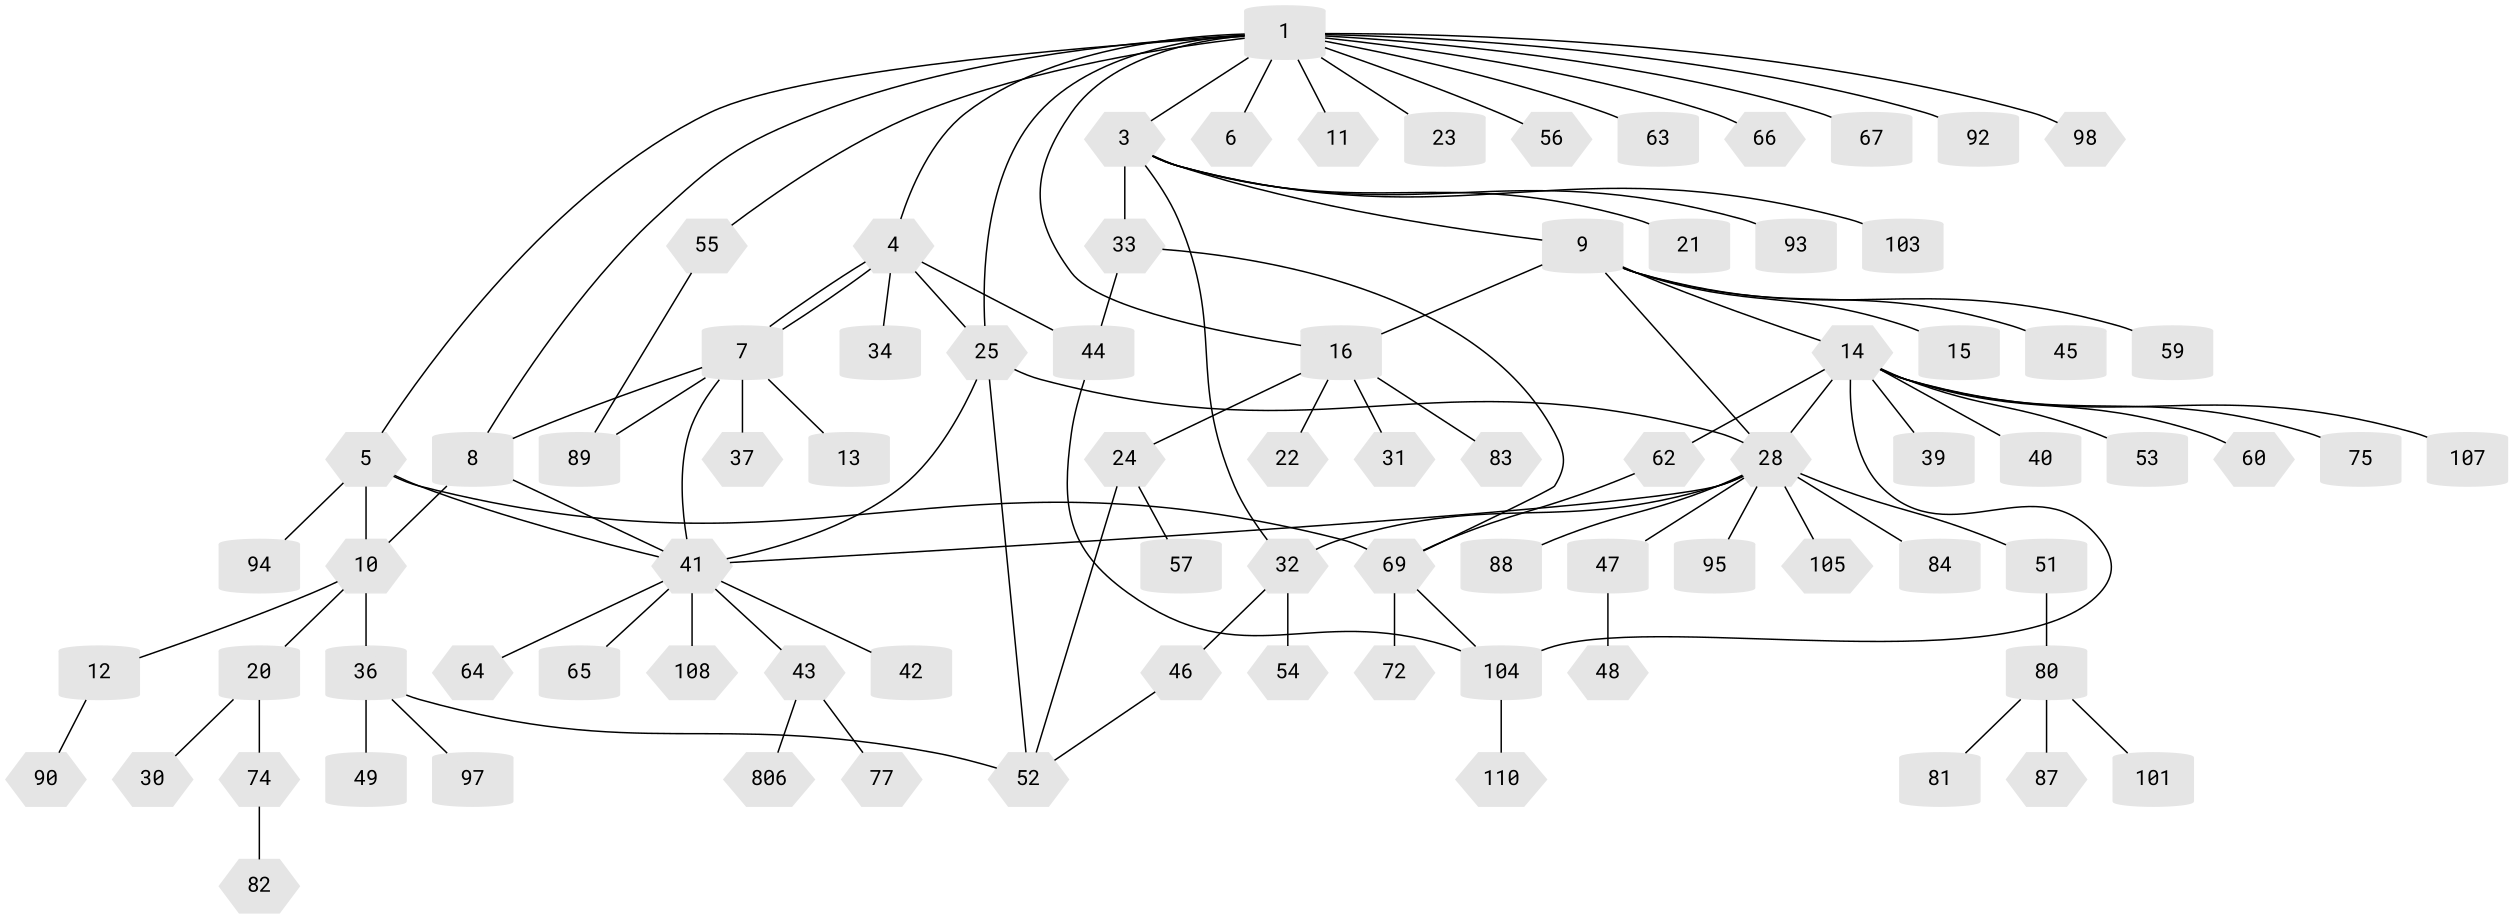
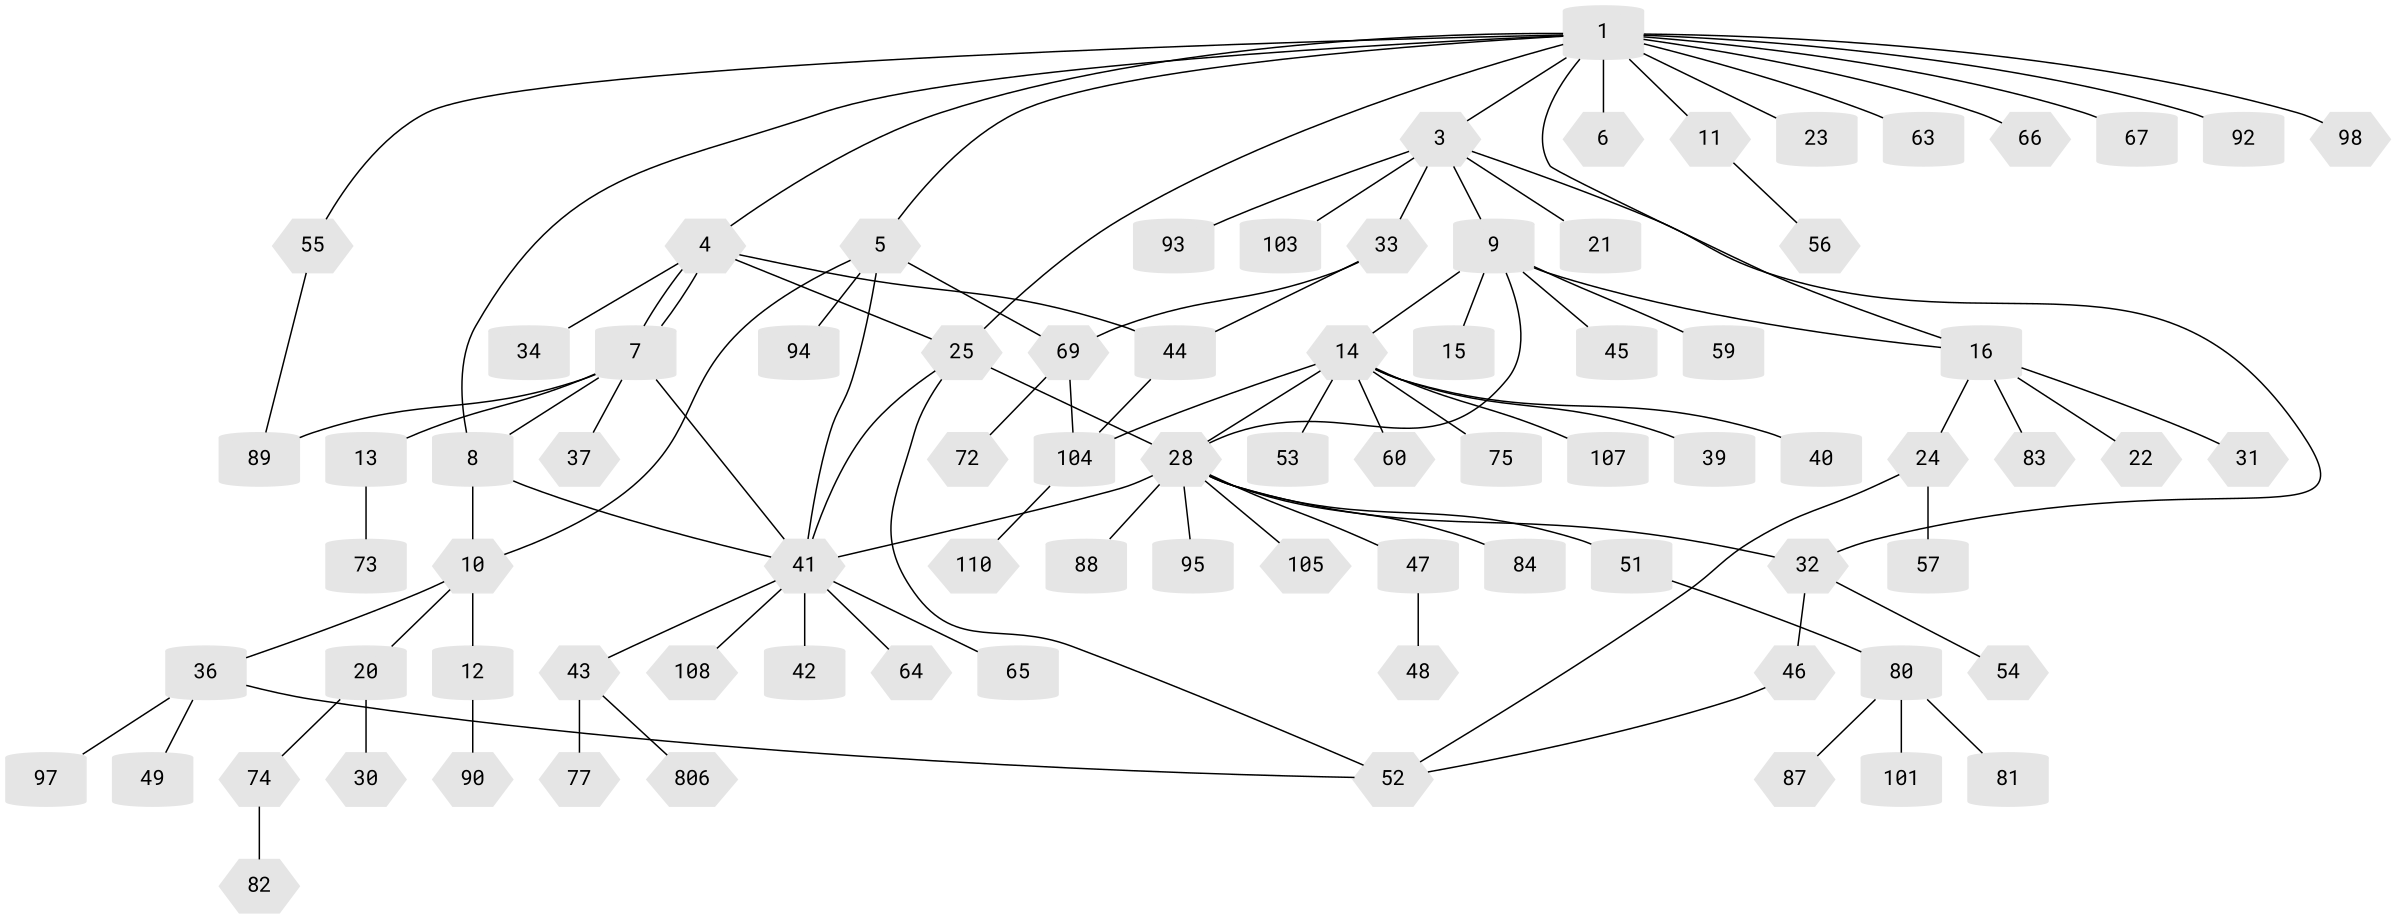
(1425, 84) -> (1765, 193)
(1664, 459) -> none
none -> (366, 566)
